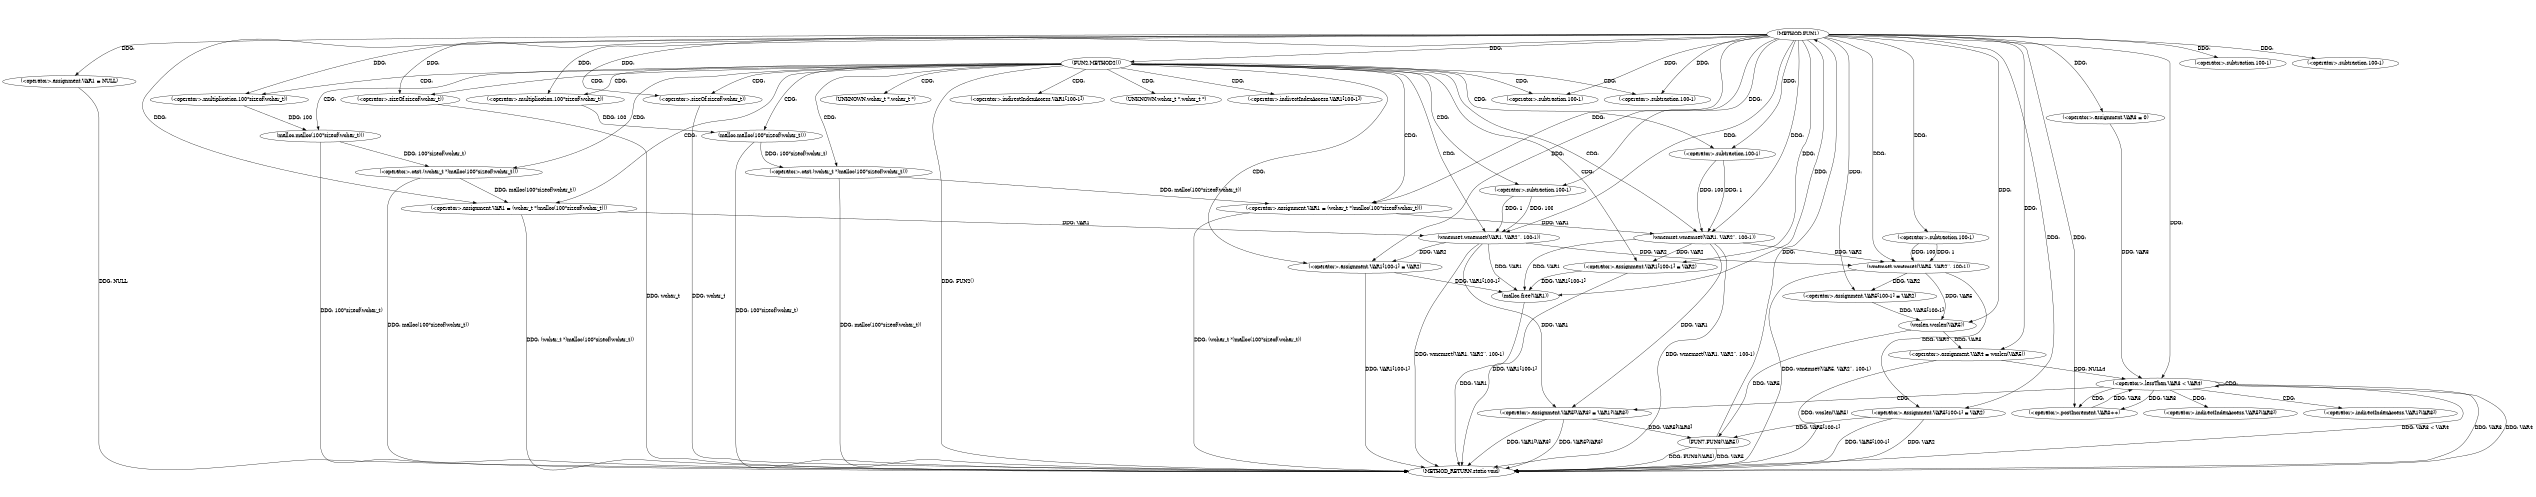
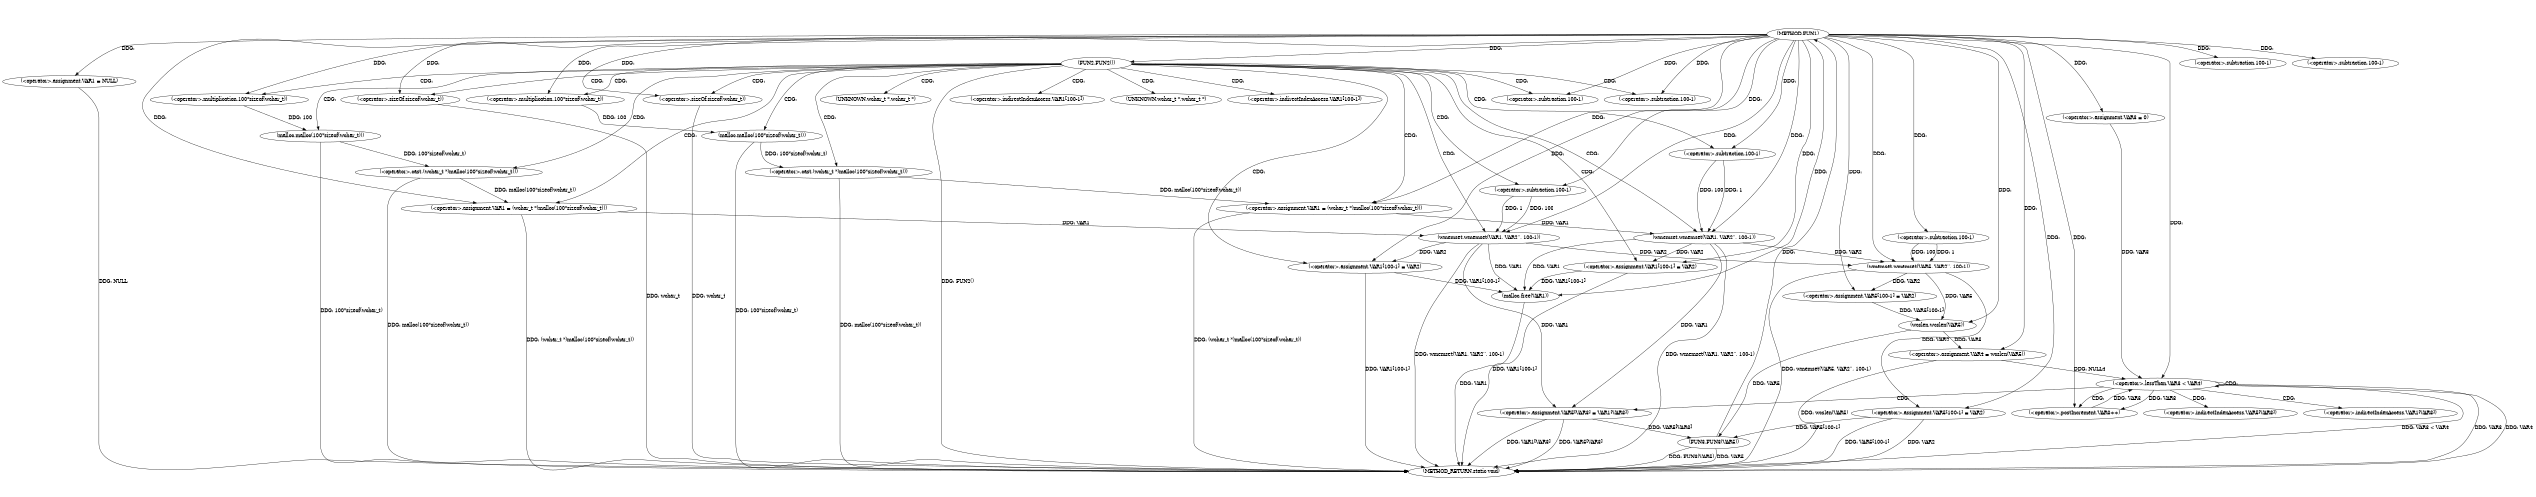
(1096, 63) -> (1096, 63)
(1714, 443) -> (1714, 443)
